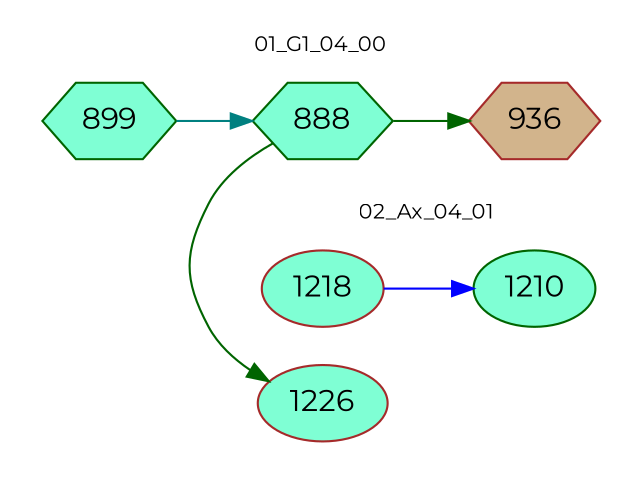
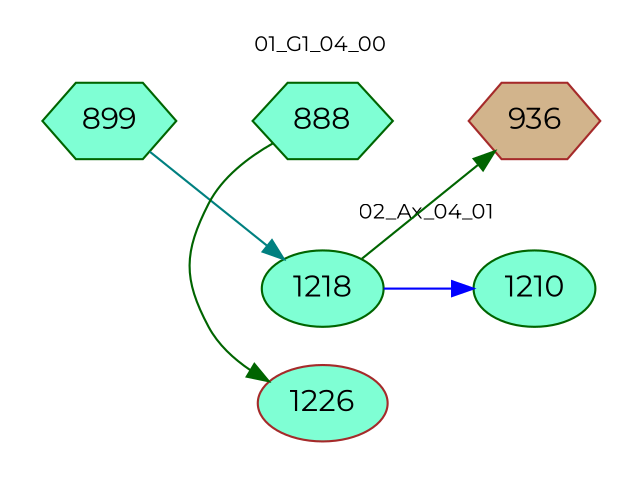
(203, 121) -> (200, 192)
(421, 121) -> (420, 212)
(323, 289) -> (323, 289)
